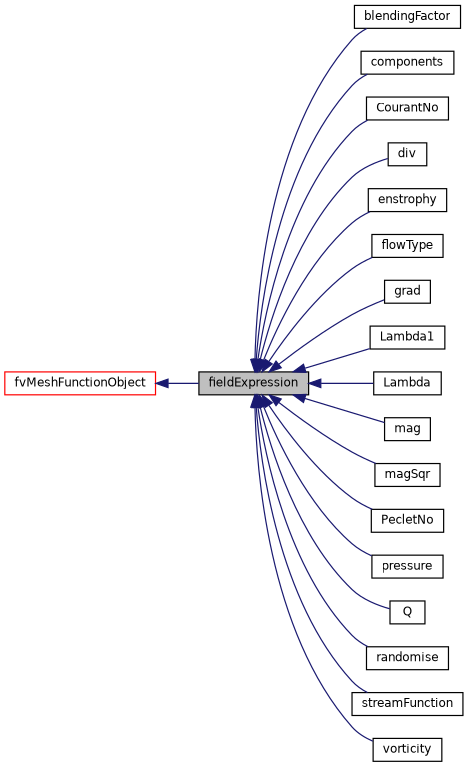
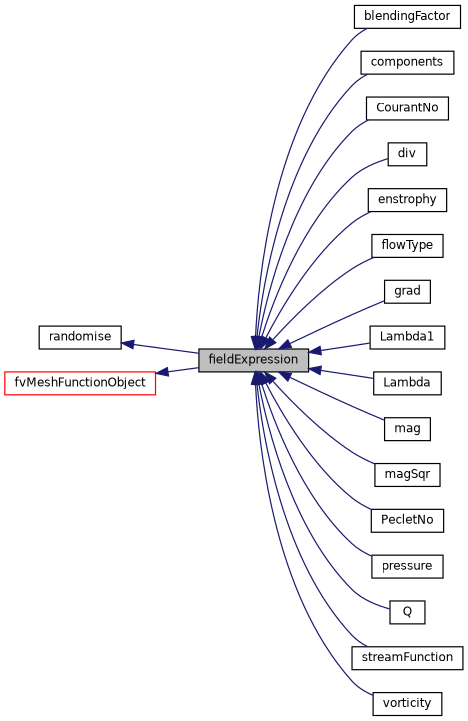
(292, 537) -> (166, 349)
